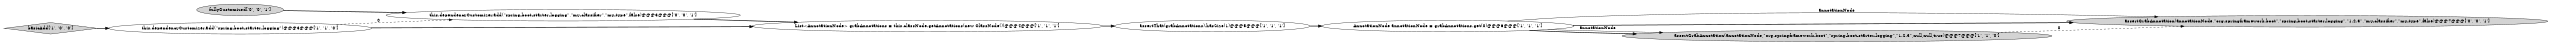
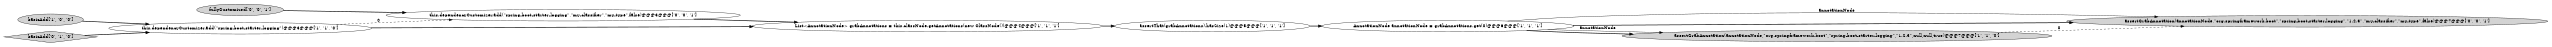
(51, 28) -> (51, 20)
none -> (51, 37)
